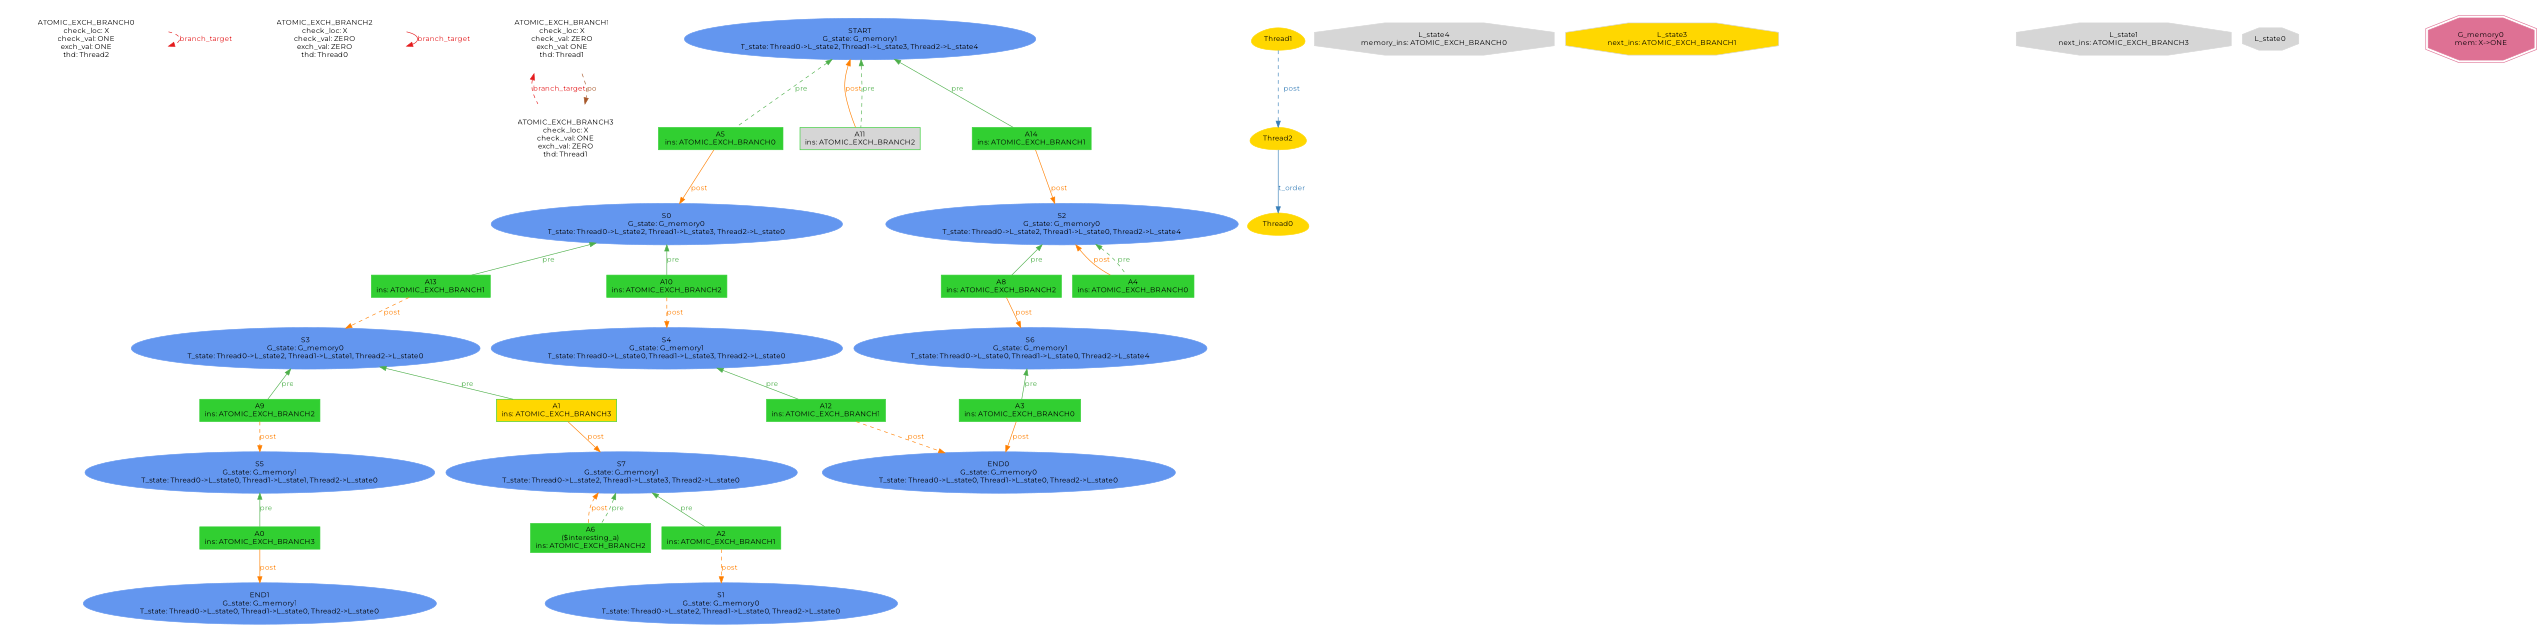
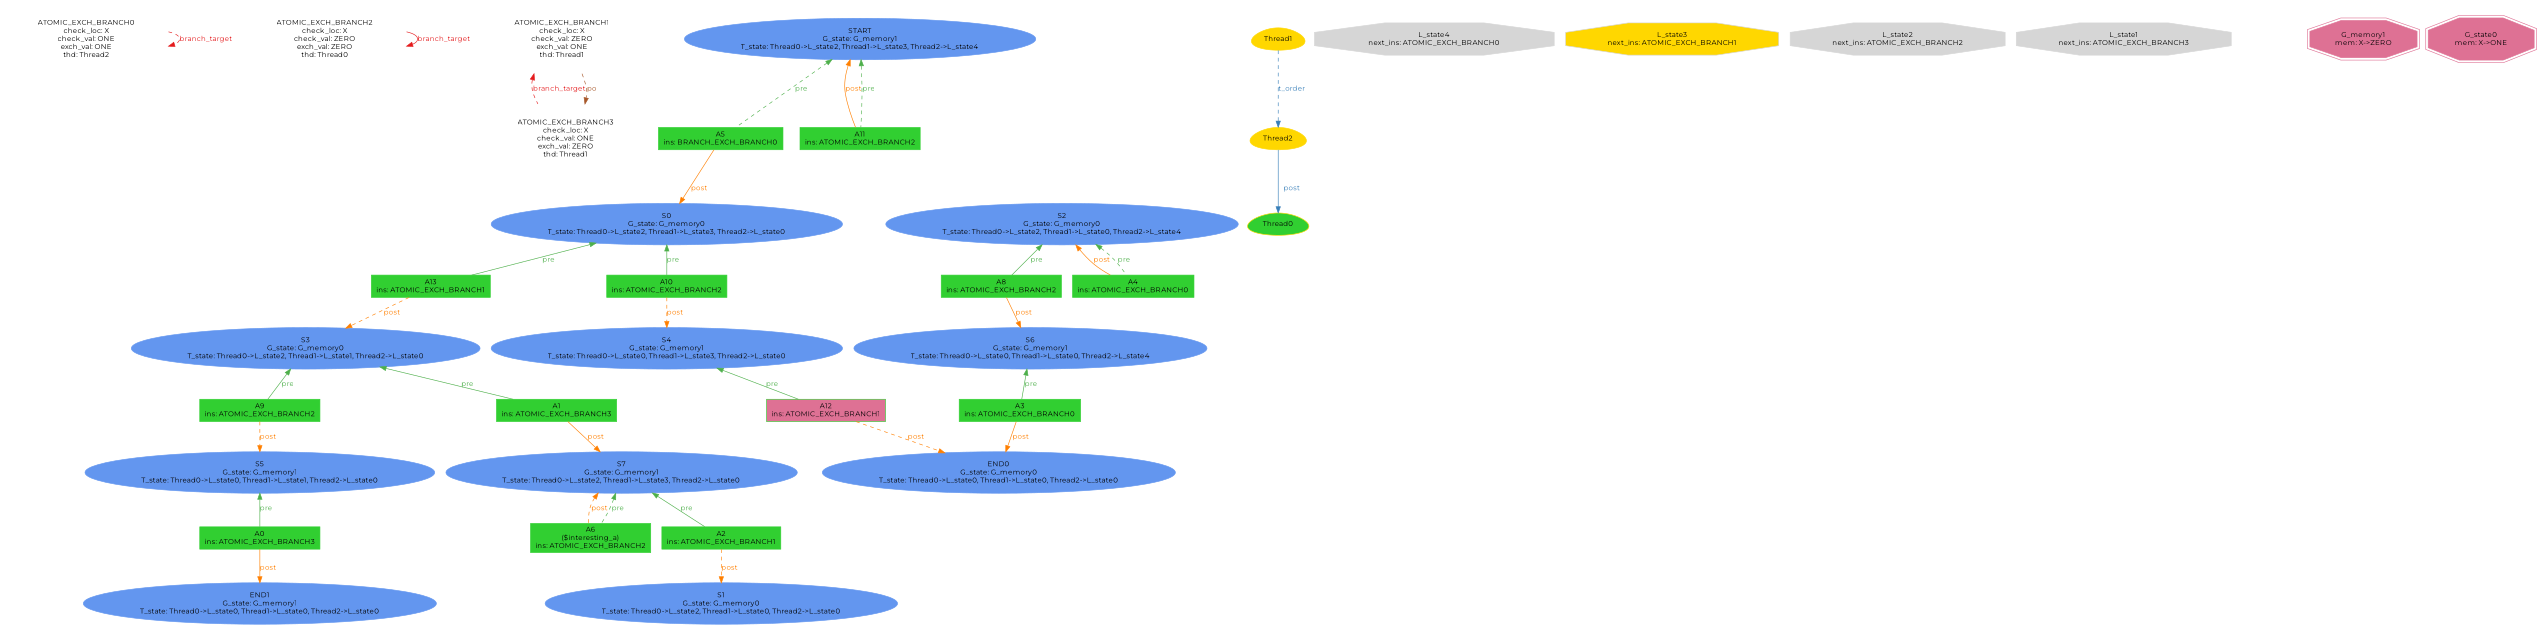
(1434, 39) -> (1434, 39)
none -> (1898, 39)
(2271, 39) -> none
none -> (2363, 39)
(2481, 39) -> (2481, 39)
(1292, 89) -> (1292, 89)
(721, 139) -> (721, 139)
(860, 139) -> (860, 139)
(1032, 139) -> none
(1292, 188) -> (1292, 188)
(1278, 224) -> (1278, 224)
(557, 410) -> (557, 410)
(826, 410) -> (826, 410)
